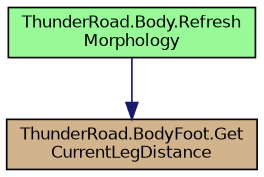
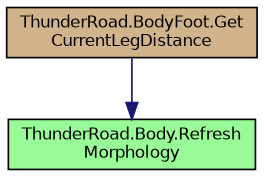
(132, 80) -> (132, 80)
